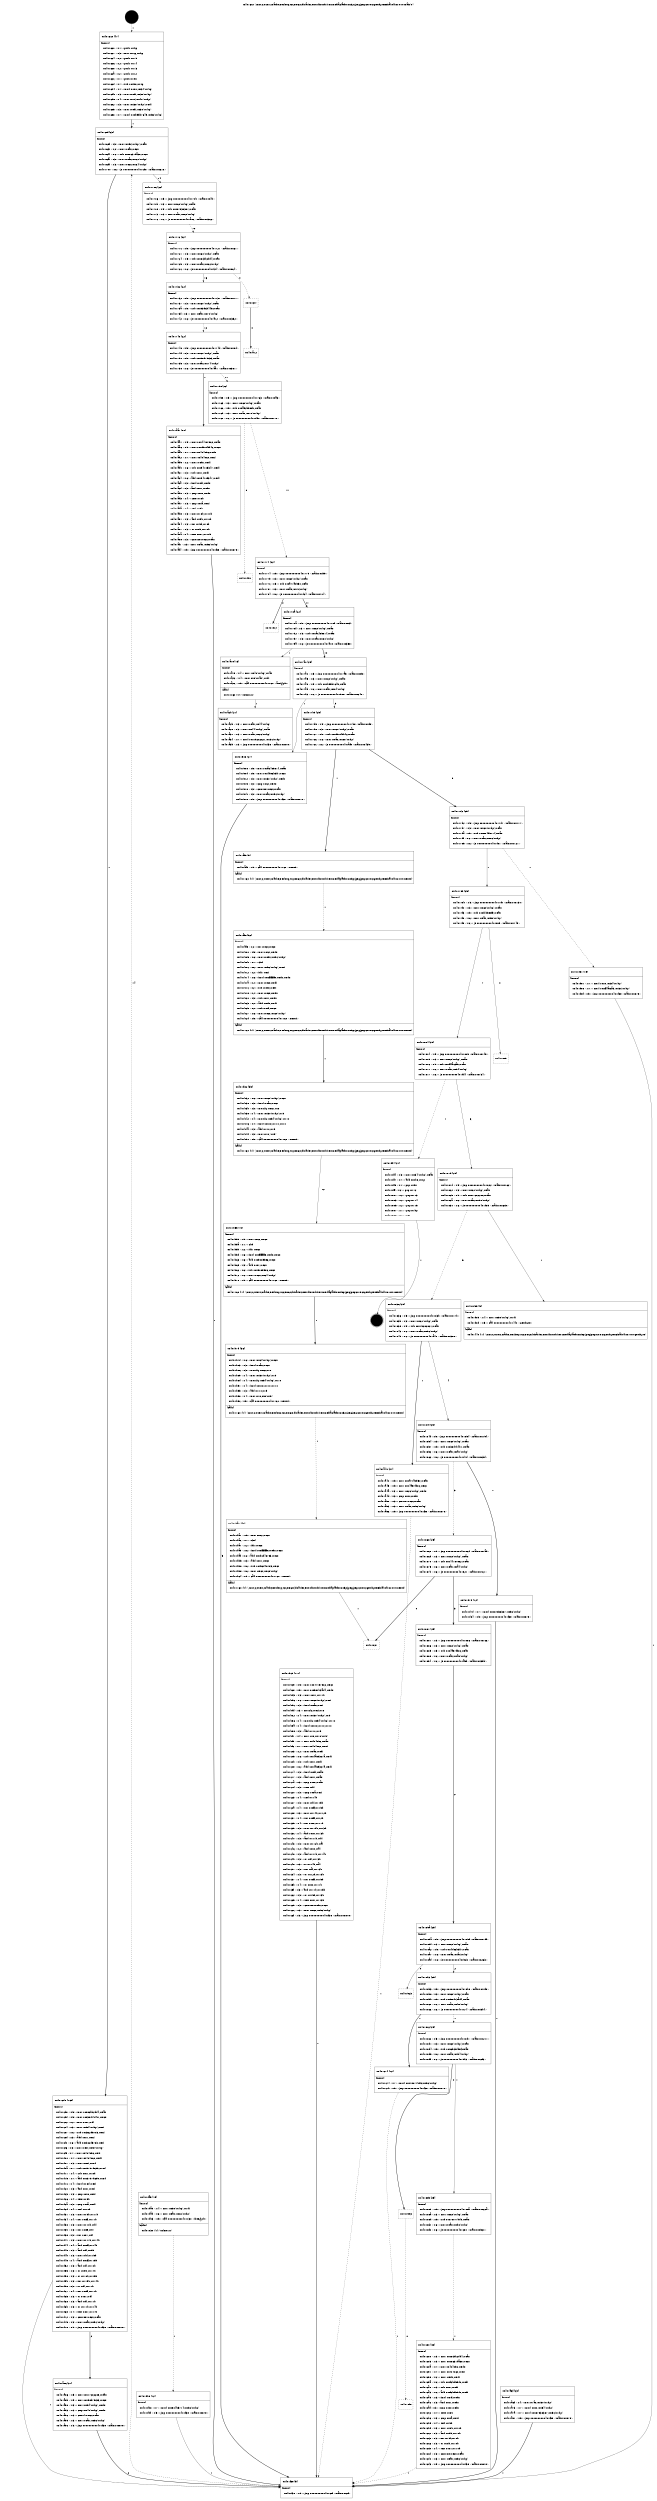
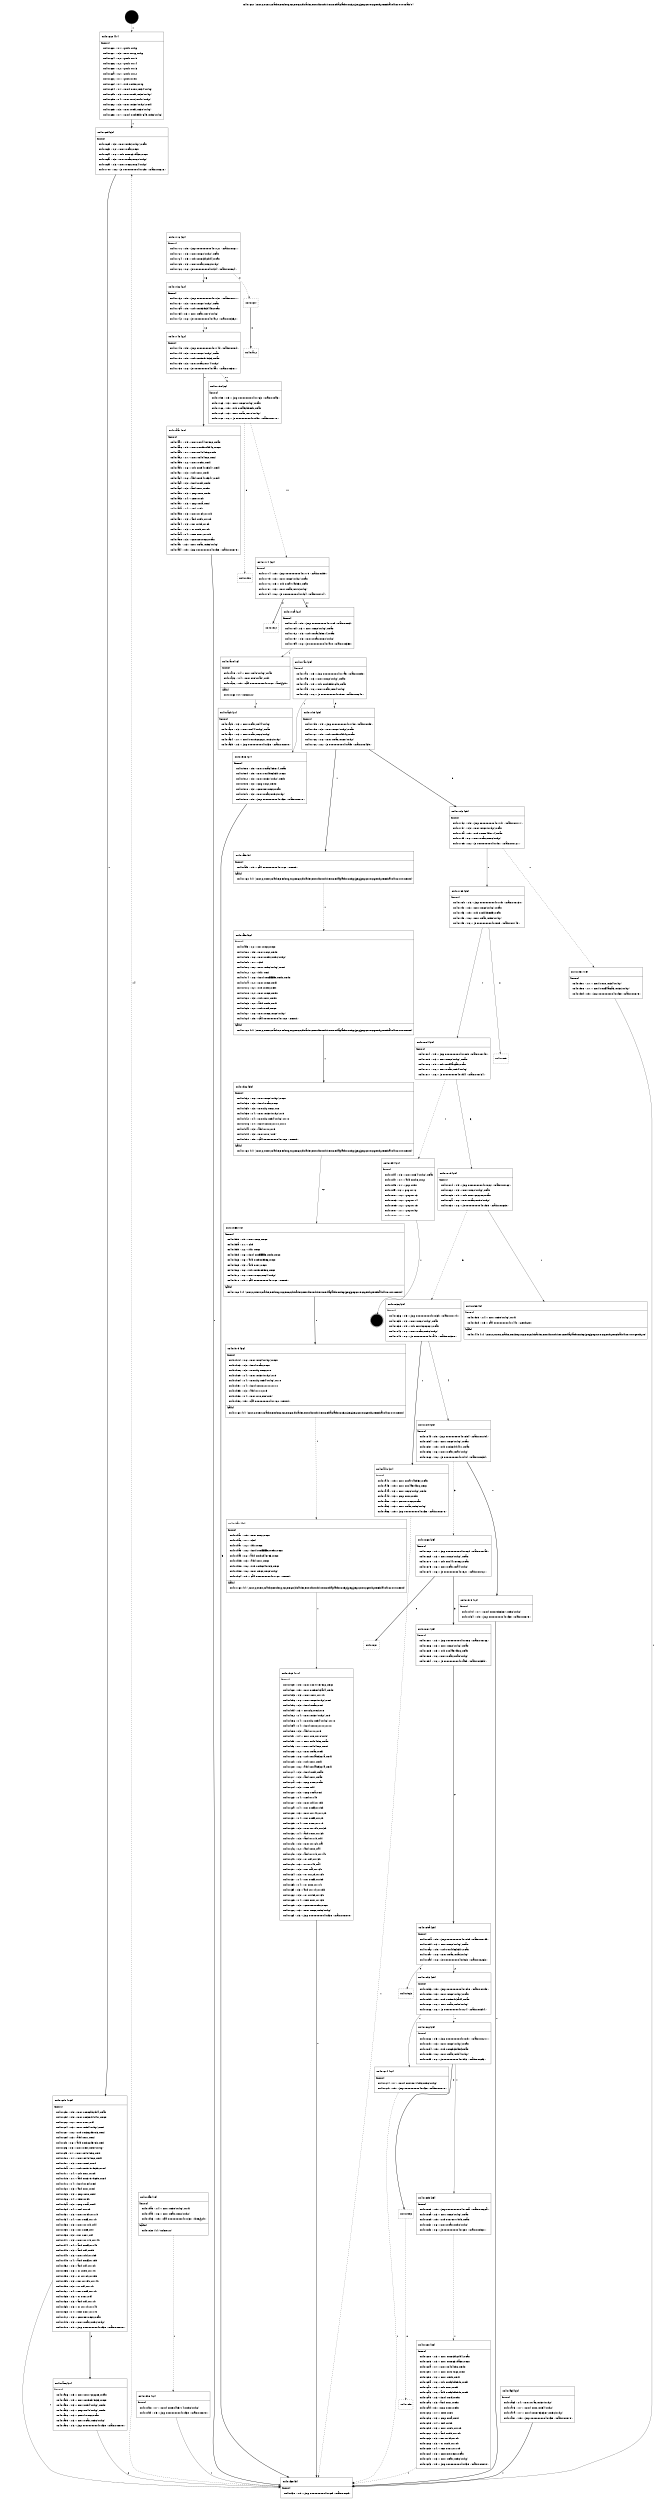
(180, 203) -> none
(324, 652) -> none
(353, 1616) -> (316, 1630)
(410, 2038) -> (410, 2038)
(175, 2482) -> (175, 2482)
